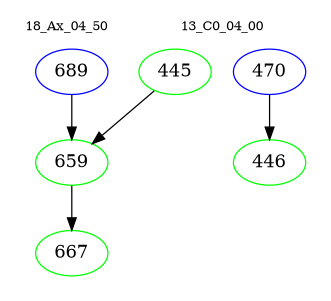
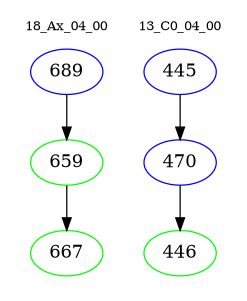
(67, 27) -> (67, 27)
(175, 72) -> (180, 72)
(137, 105) -> (180, 111)
